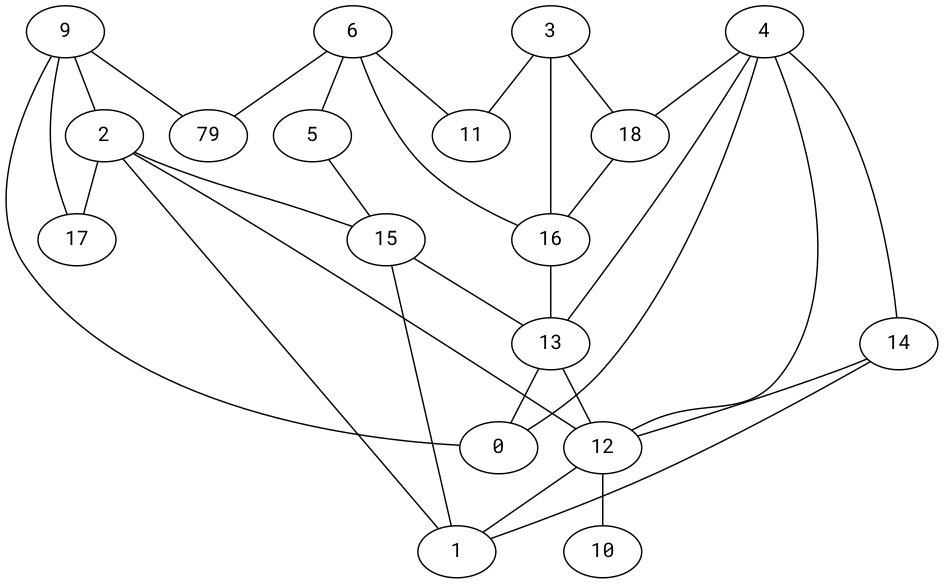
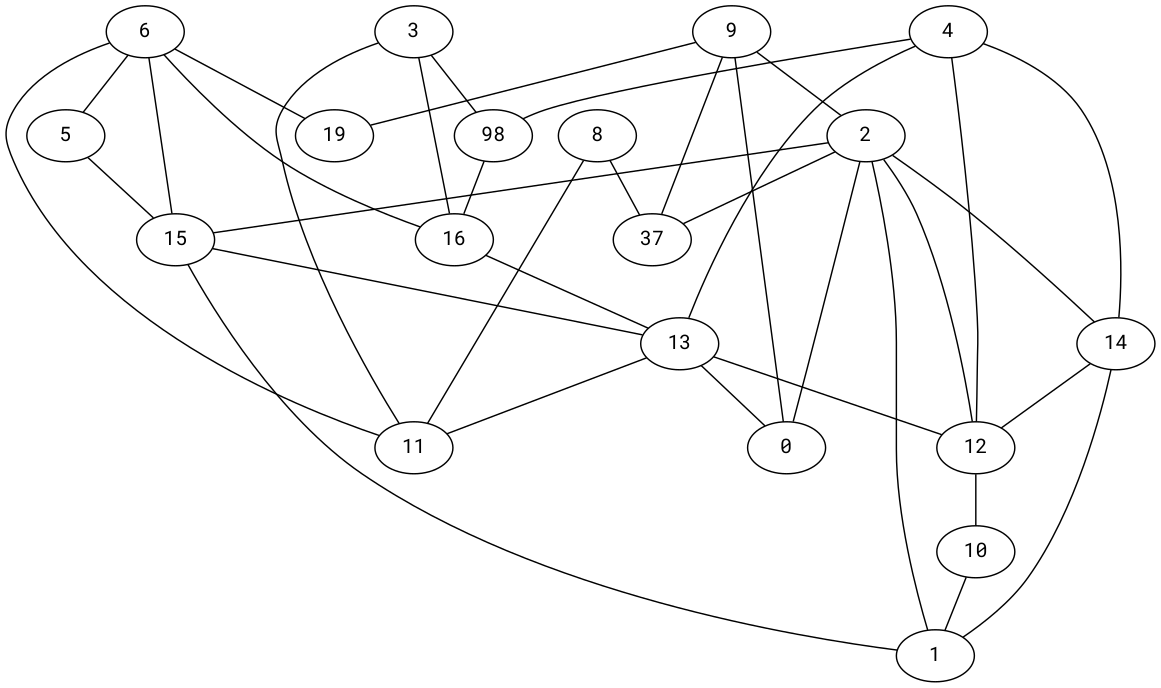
none -> (160, 136)
(208, 136) -> (334, 136)
none -> (597, 136)
(630, 136) -> (493, 136)
none -> (997, 235)
(77, 240) -> (652, 240)
(674, 265) -> (827, 292)
none -> (547, 396)
(530, 500) -> (956, 604)
